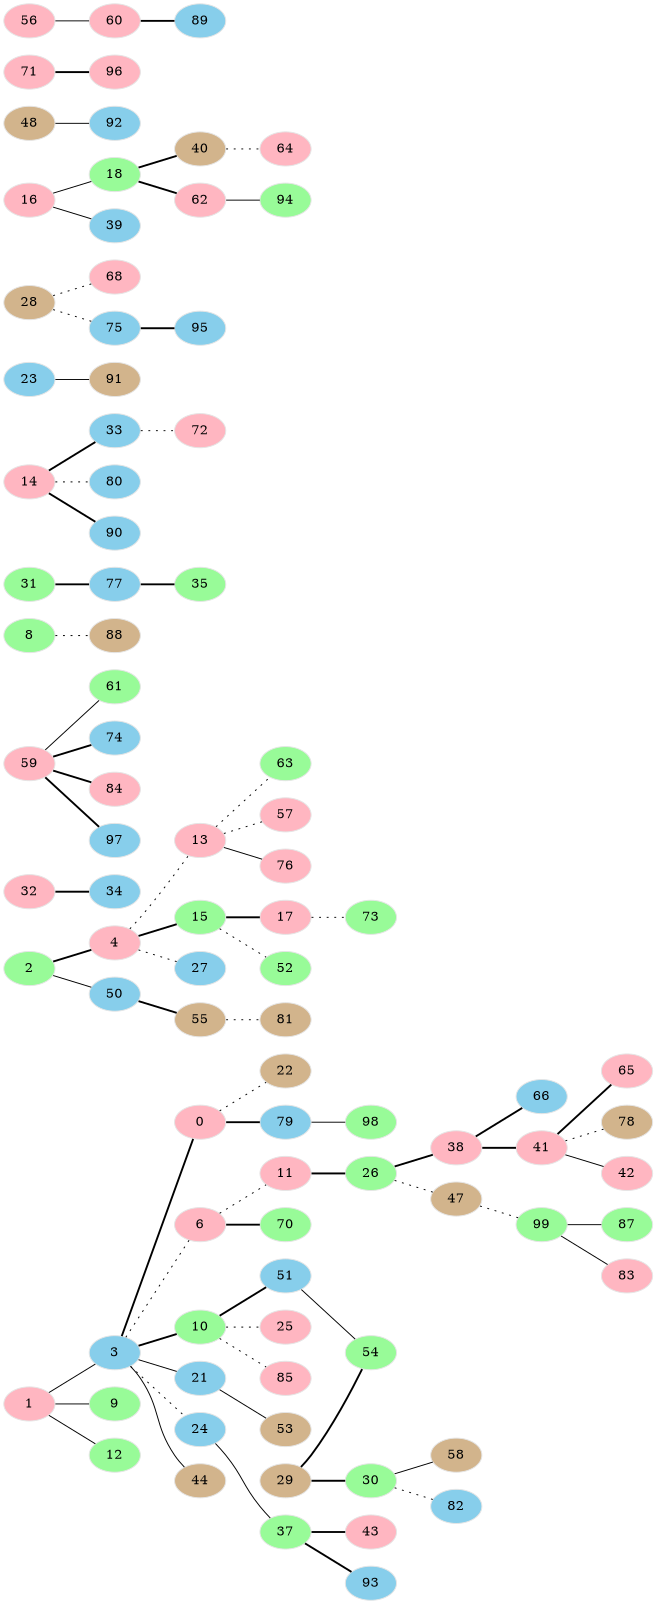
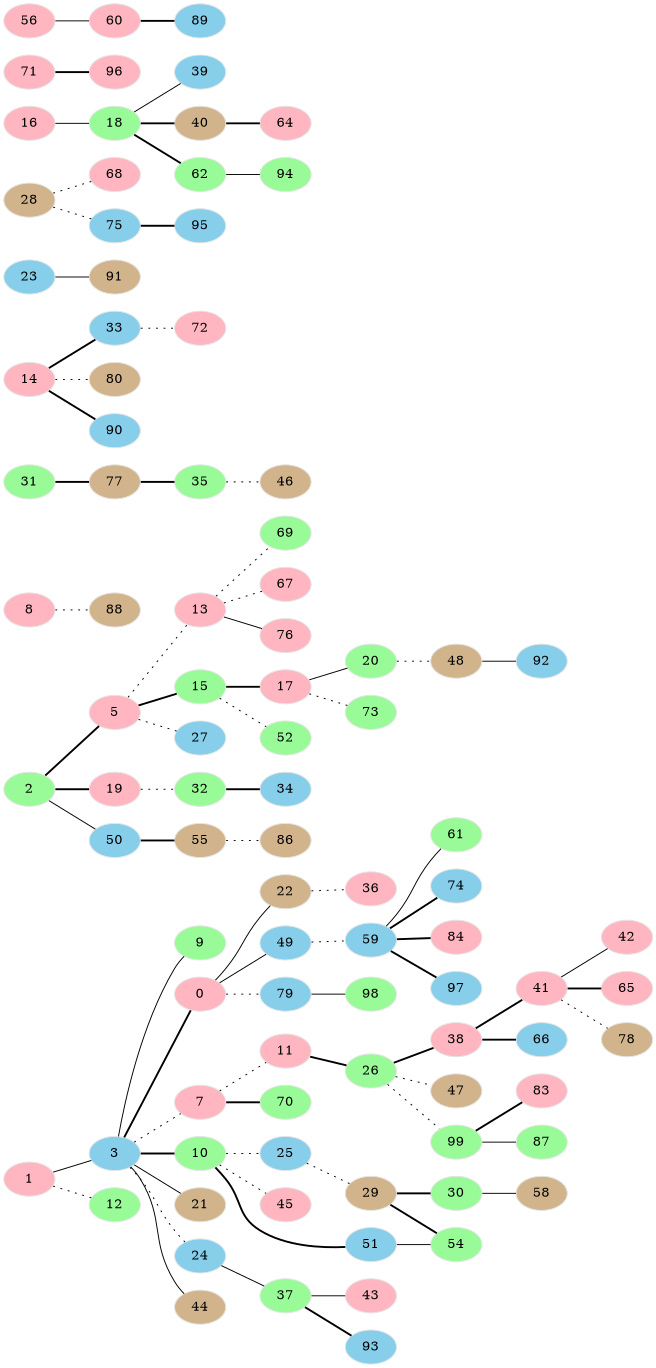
(243, 149) -> (243, 123)
(200, 200) -> (200, 175)
(72, 213) -> (157, 98)
(115, 482) -> (115, 379)
none -> (286, 482)
(115, 584) -> (115, 482)
(29, 636) -> (29, 610)
none -> (371, 661)
(29, 764) -> (371, 940)
(286, 764) -> (286, 533)
none -> (115, 789)
(286, 815) -> (286, 584)
none -> (371, 889)
(29, 892) -> (200, 789)
(115, 943) -> (115, 712)
none -> (286, 943)
(286, 1020) -> (286, 840)
(243, 1097) -> (243, 943)
(243, 1122) -> (243, 994)
none -> (328, 1173)
(499, 1212) -> (414, 1107)
(200, 1225) -> (200, 1102)
(584, 1250) -> (499, 1117)
(286, 1327) -> (286, 1154)
(200, 1378) -> (200, 1205)
(286, 1378) -> (286, 1205)
(72, 1404) -> (142, 1043)
(72, 1430) -> (72, 1192)
(286, 1430) -> none
(456, 1506) -> none
(328, 1532) -> (328, 1296)
